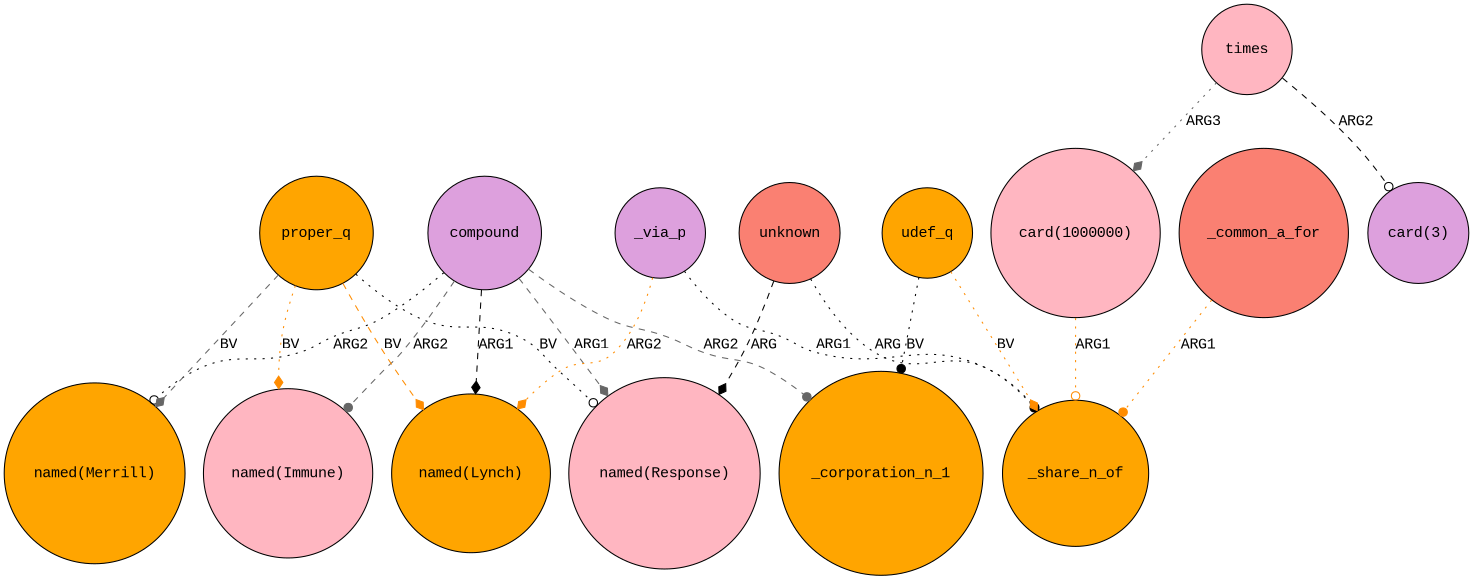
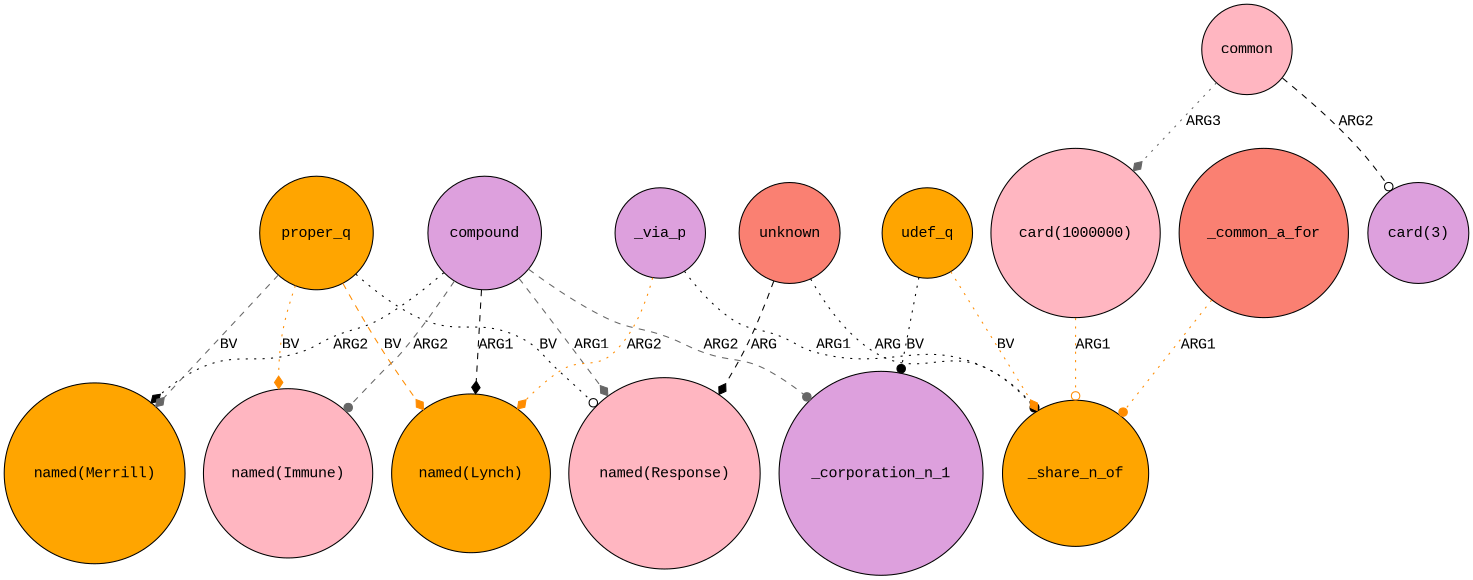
(1247, 49) -> (1247, 49)
(306, 350) -> (306, 350)
(881, 473) -> (881, 473)
